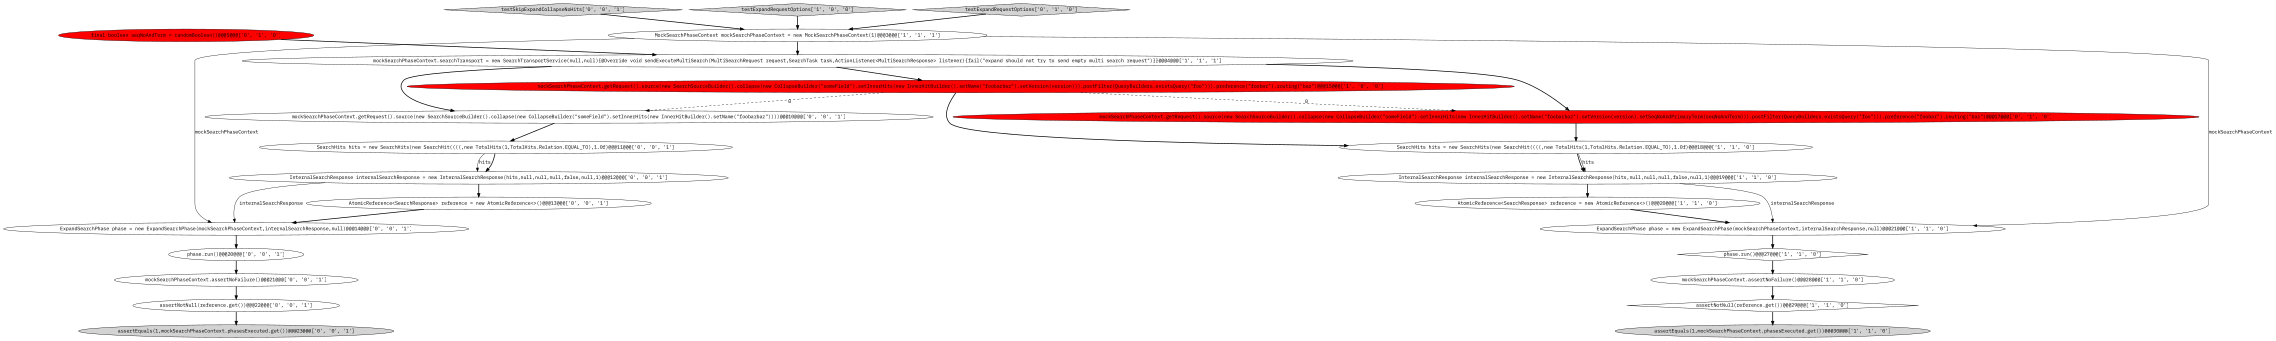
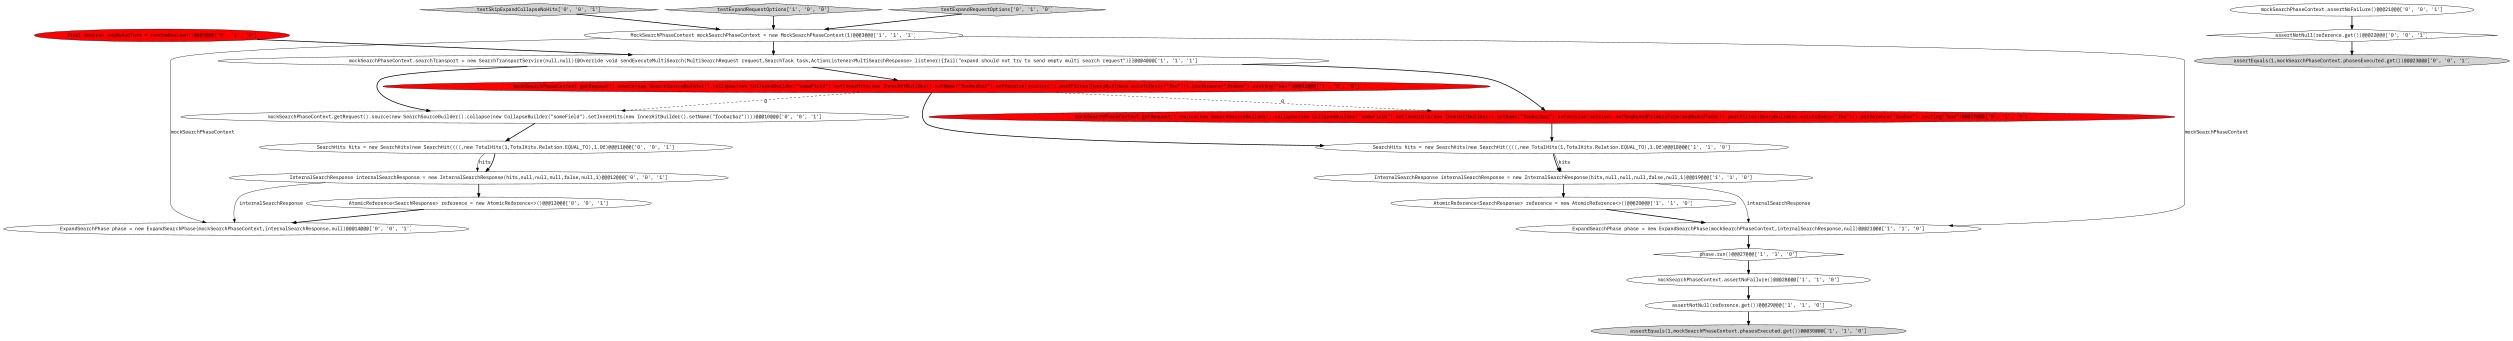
(236, 254) -> none
(236, 306) -> (2352, 35)
(1773, 306) -> (1749, 306)
